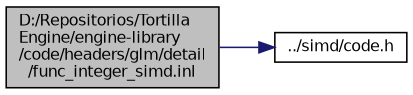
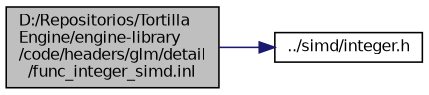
(341, 47) -> (349, 47)
